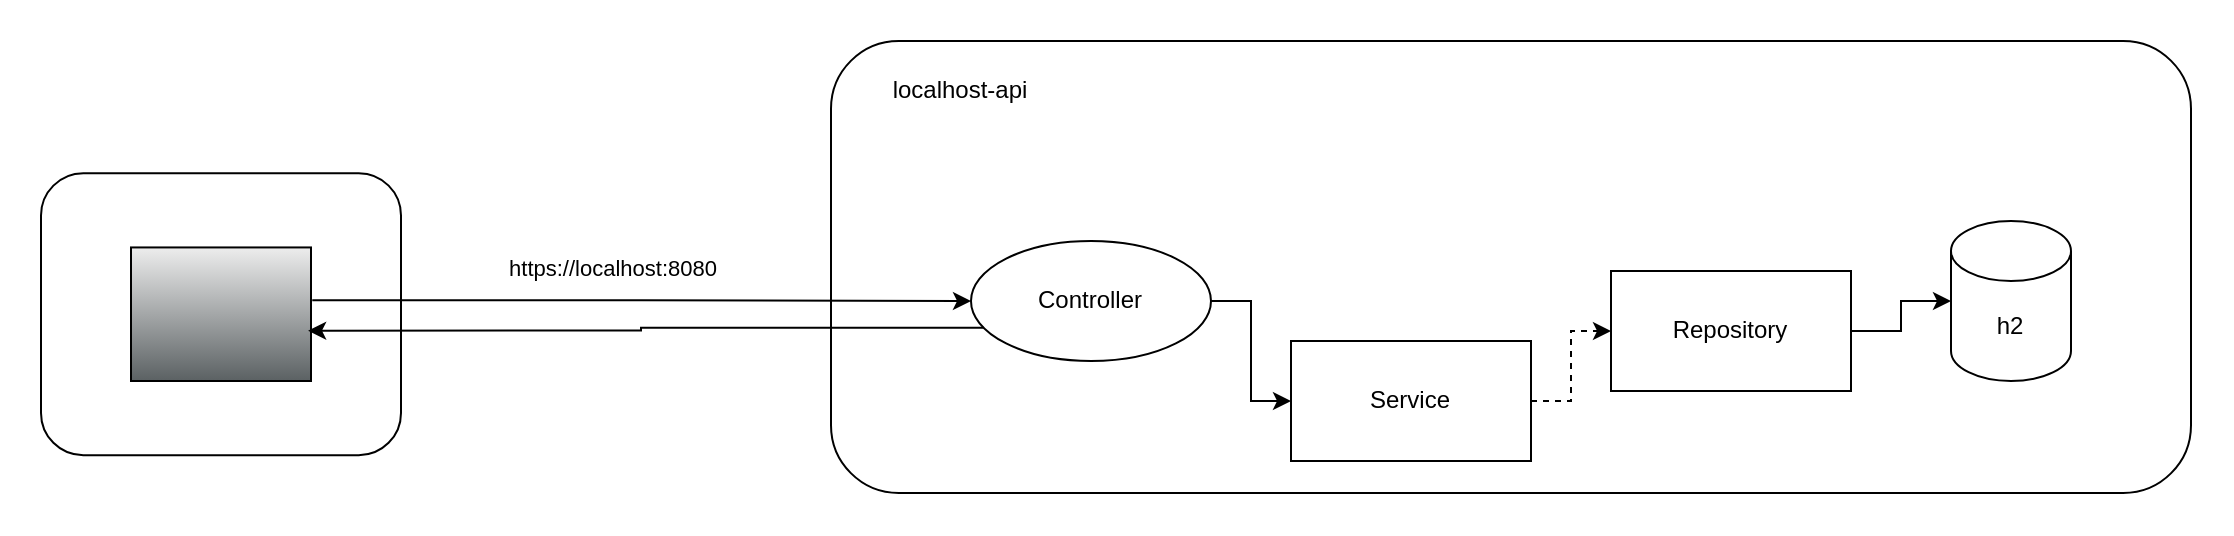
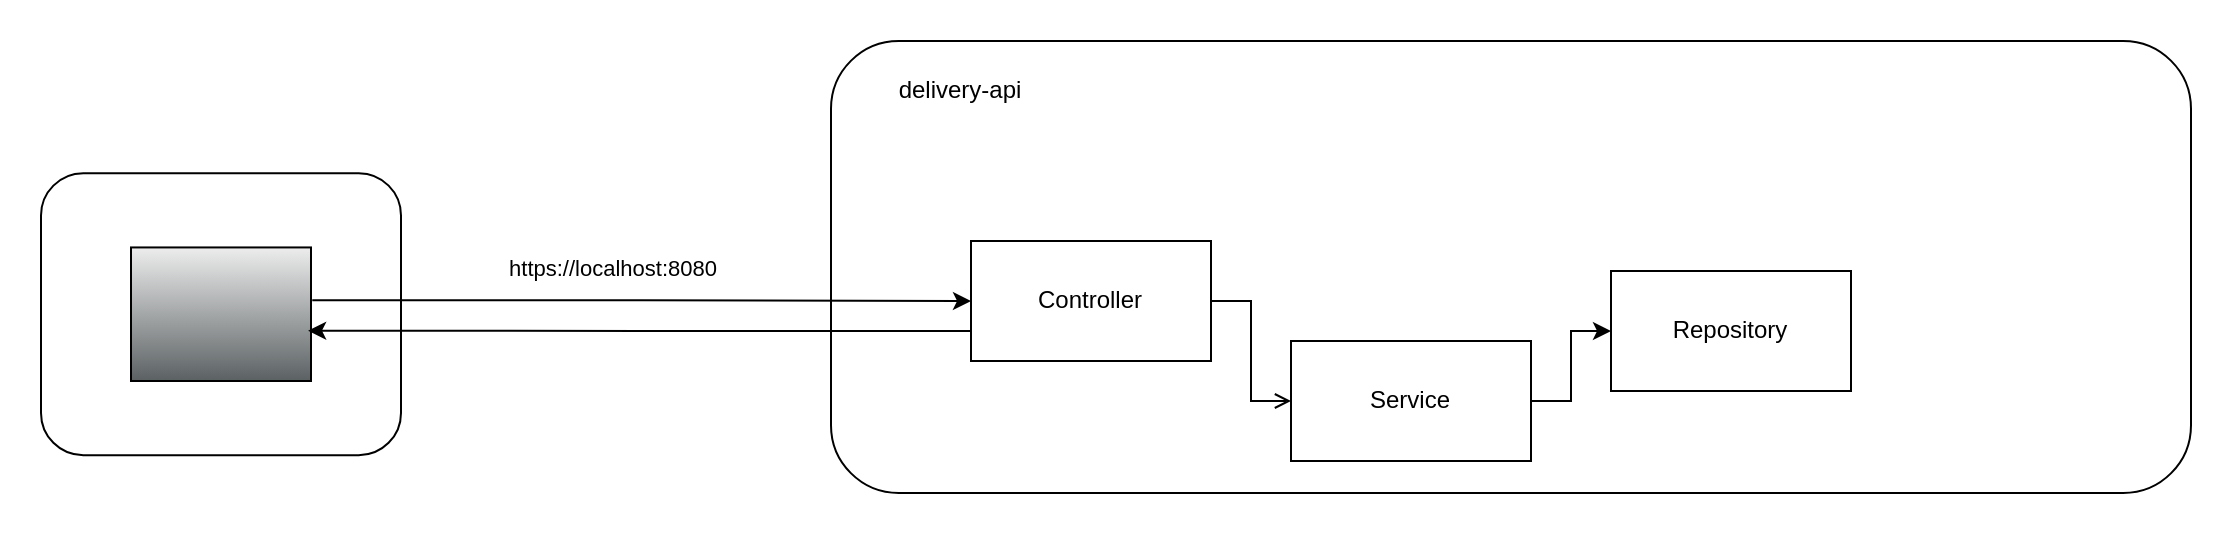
(961, 91) -> (961, 91)
(1091, 301) -> (1091, 301)
(2011, 301) -> none
(1901, 323) -> none
(1571, 373) -> (1571, 373)
(1276, 401) -> (1279, 401)
